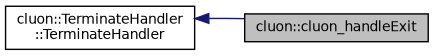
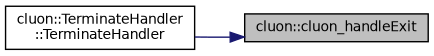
(227, 18) -> (212, 37)
